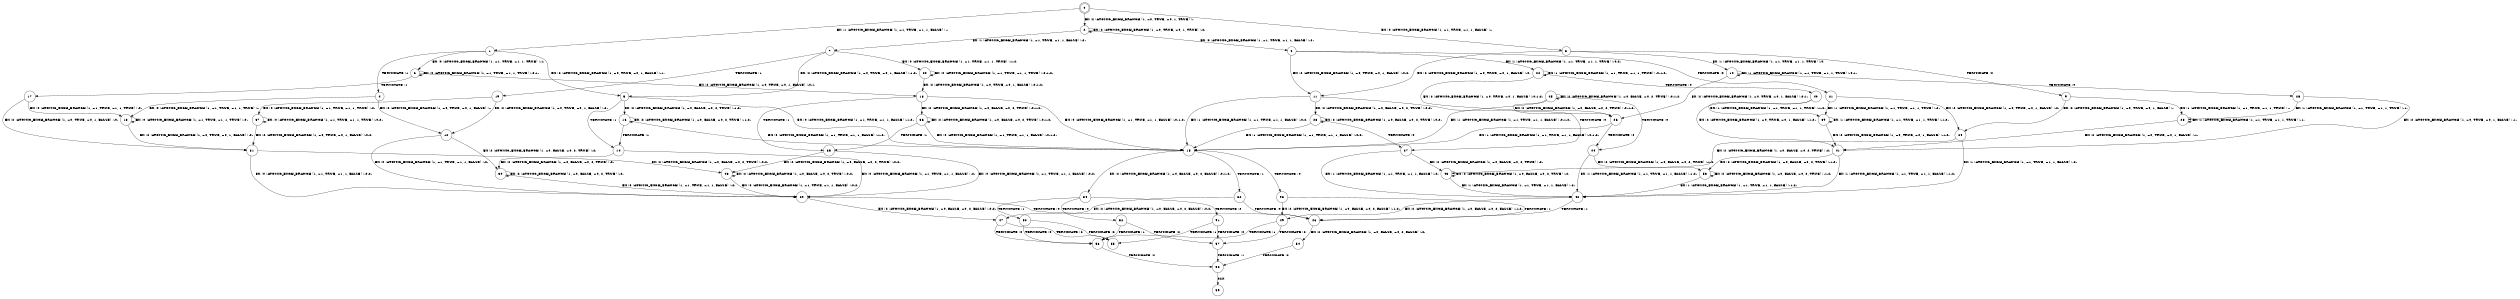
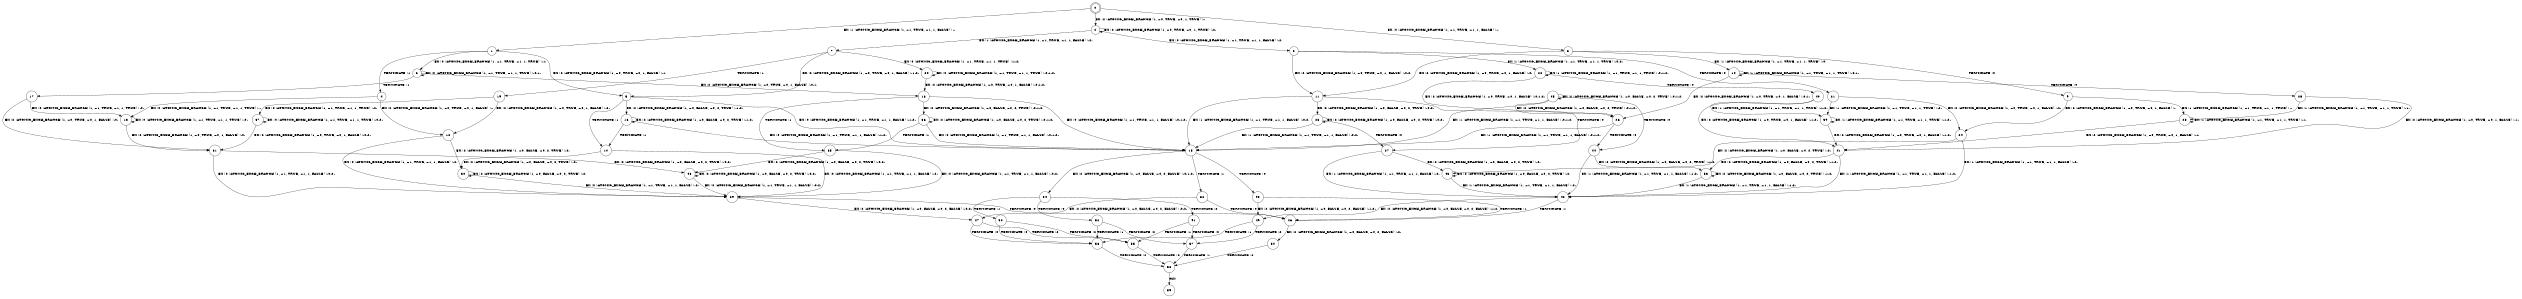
none -> (1150, 255)
